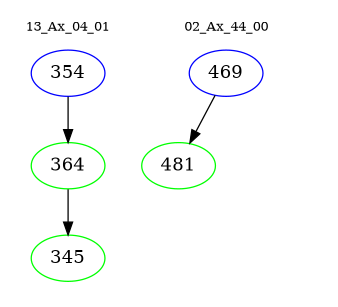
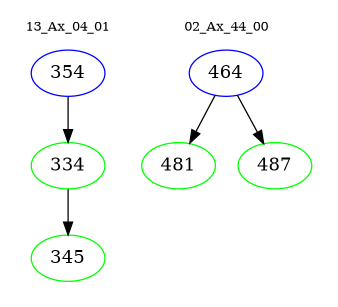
(226, 73) -> (226, 73)
(68, 166) -> (68, 166)
none -> (275, 166)
